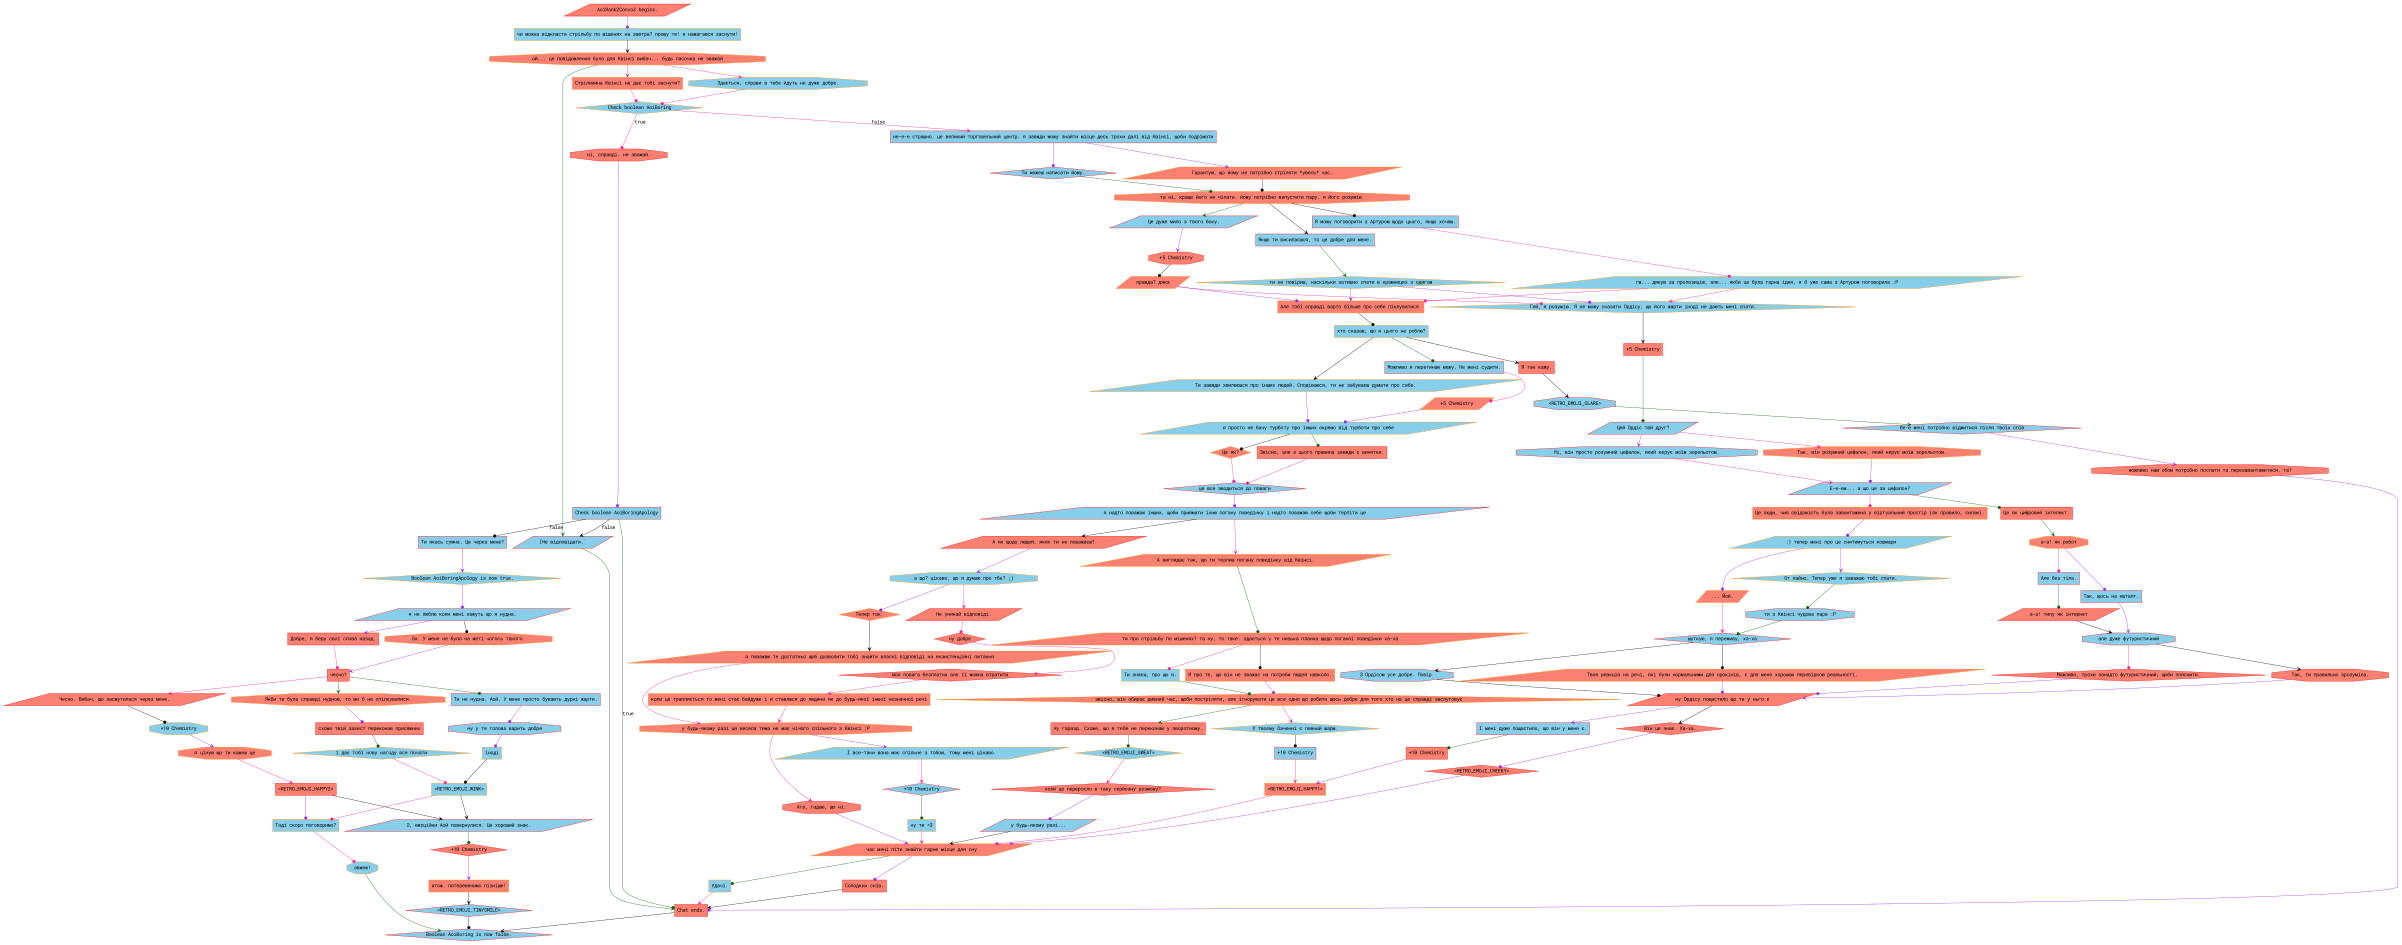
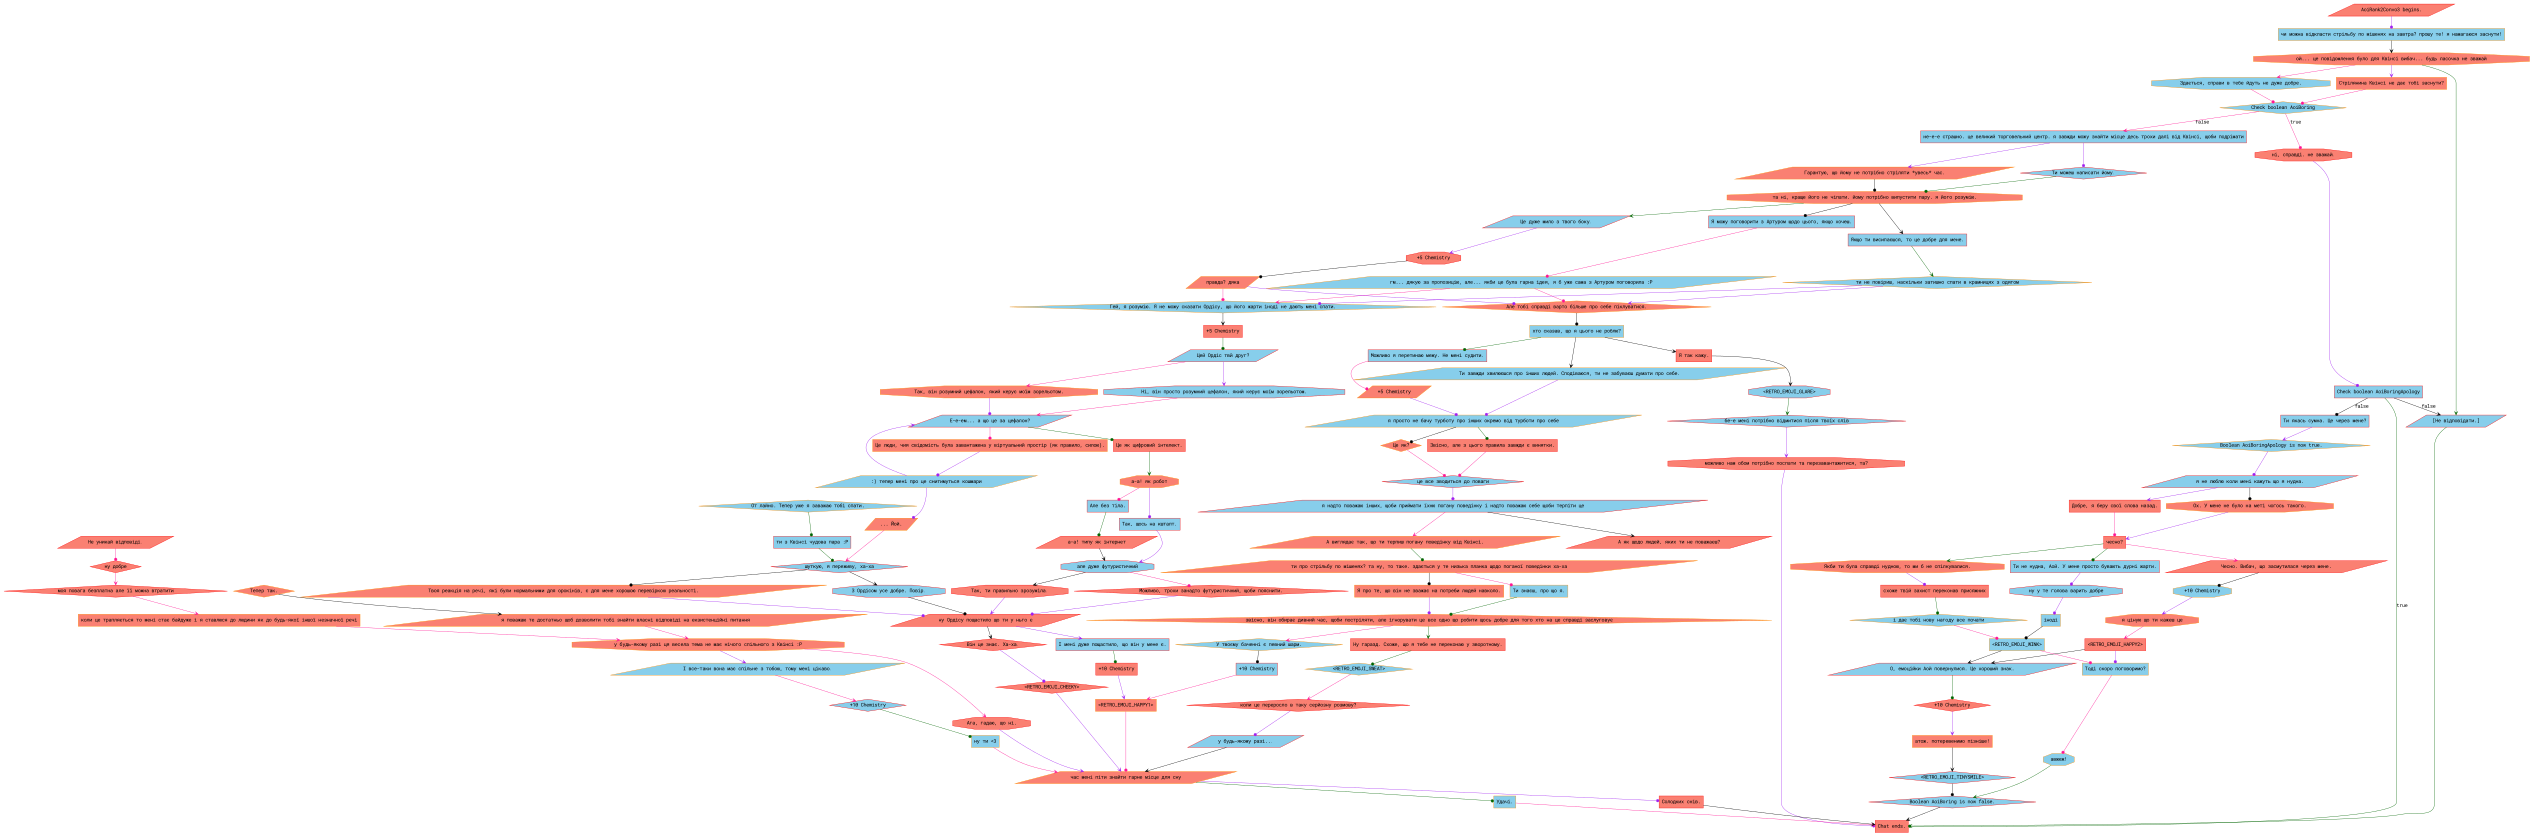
(1351, 307) -> (1577, 307)
(1841, 559) -> (866, 447)
(964, 578) -> none
(1800, 615) -> (812, 542)
(589, 922) -> (1925, 813)
